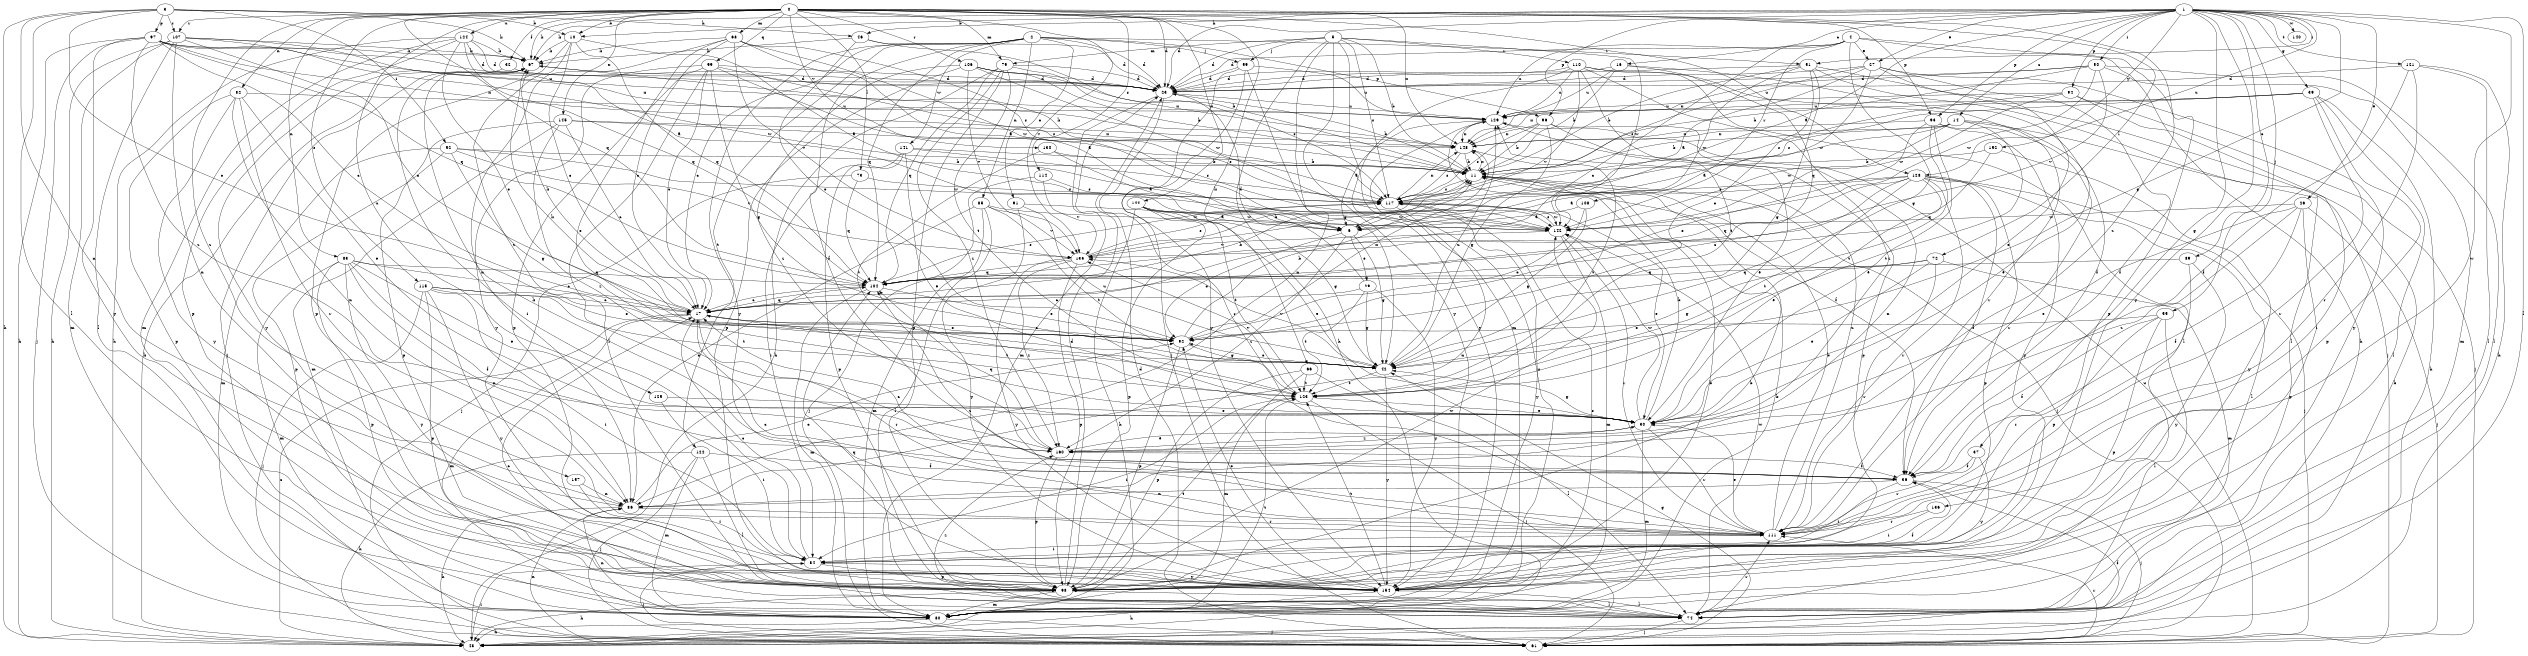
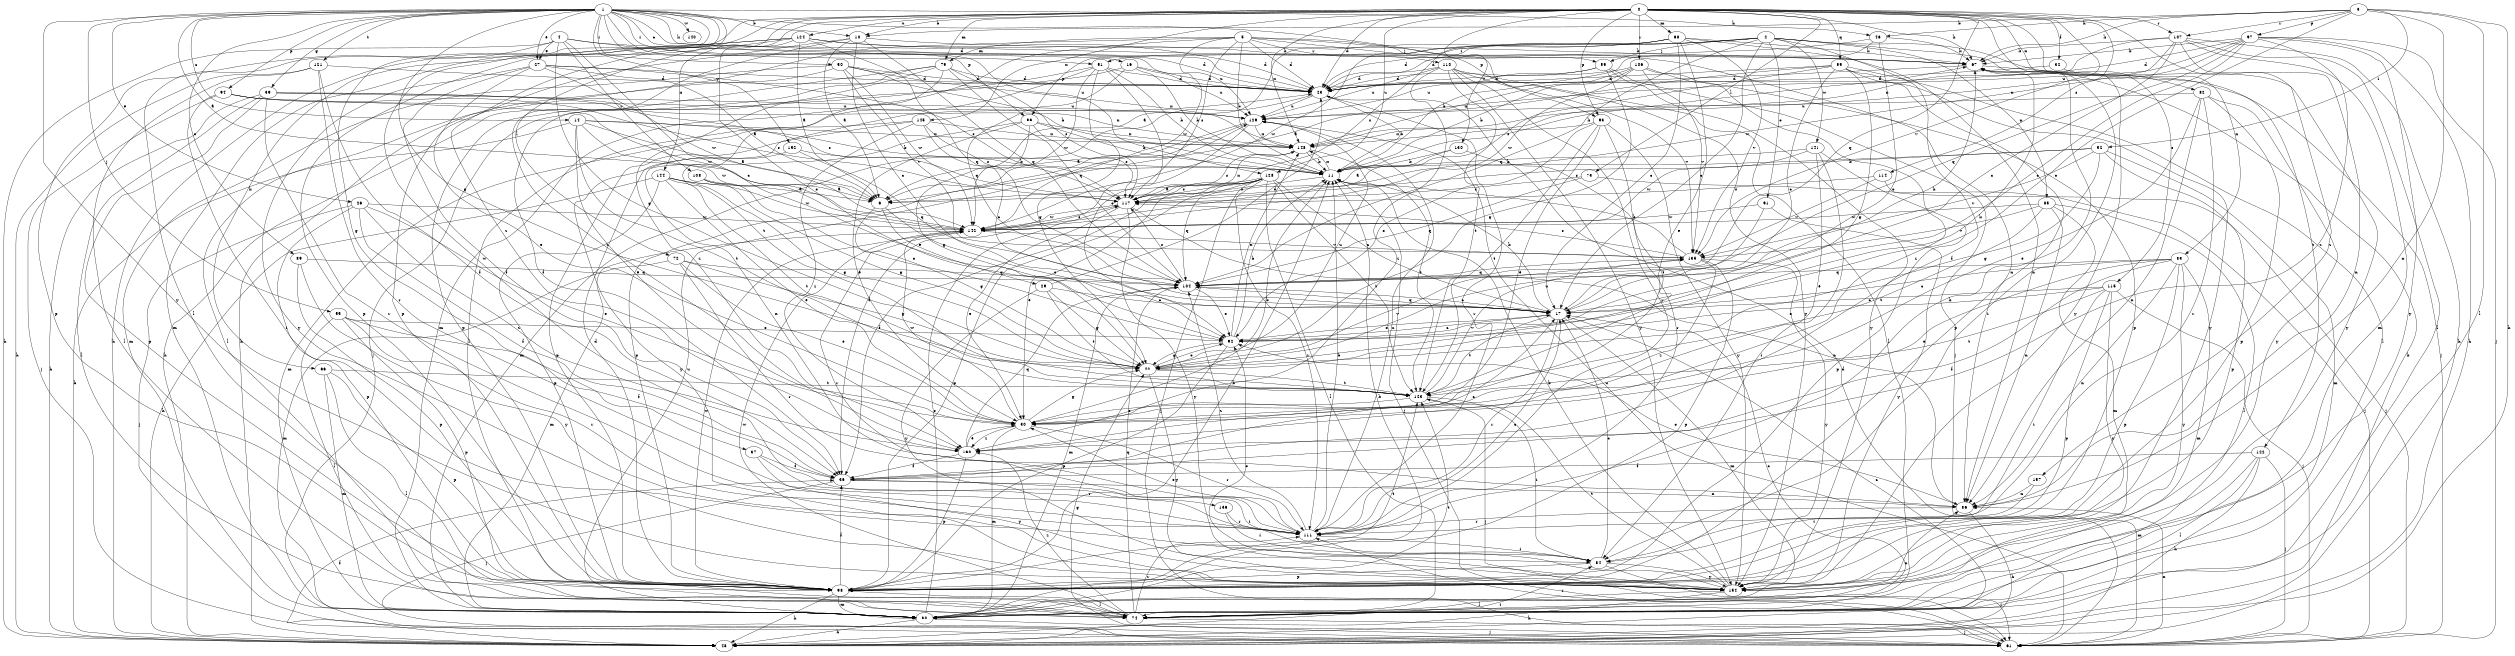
(1235, 348) -> none
(658, 397) -> none
